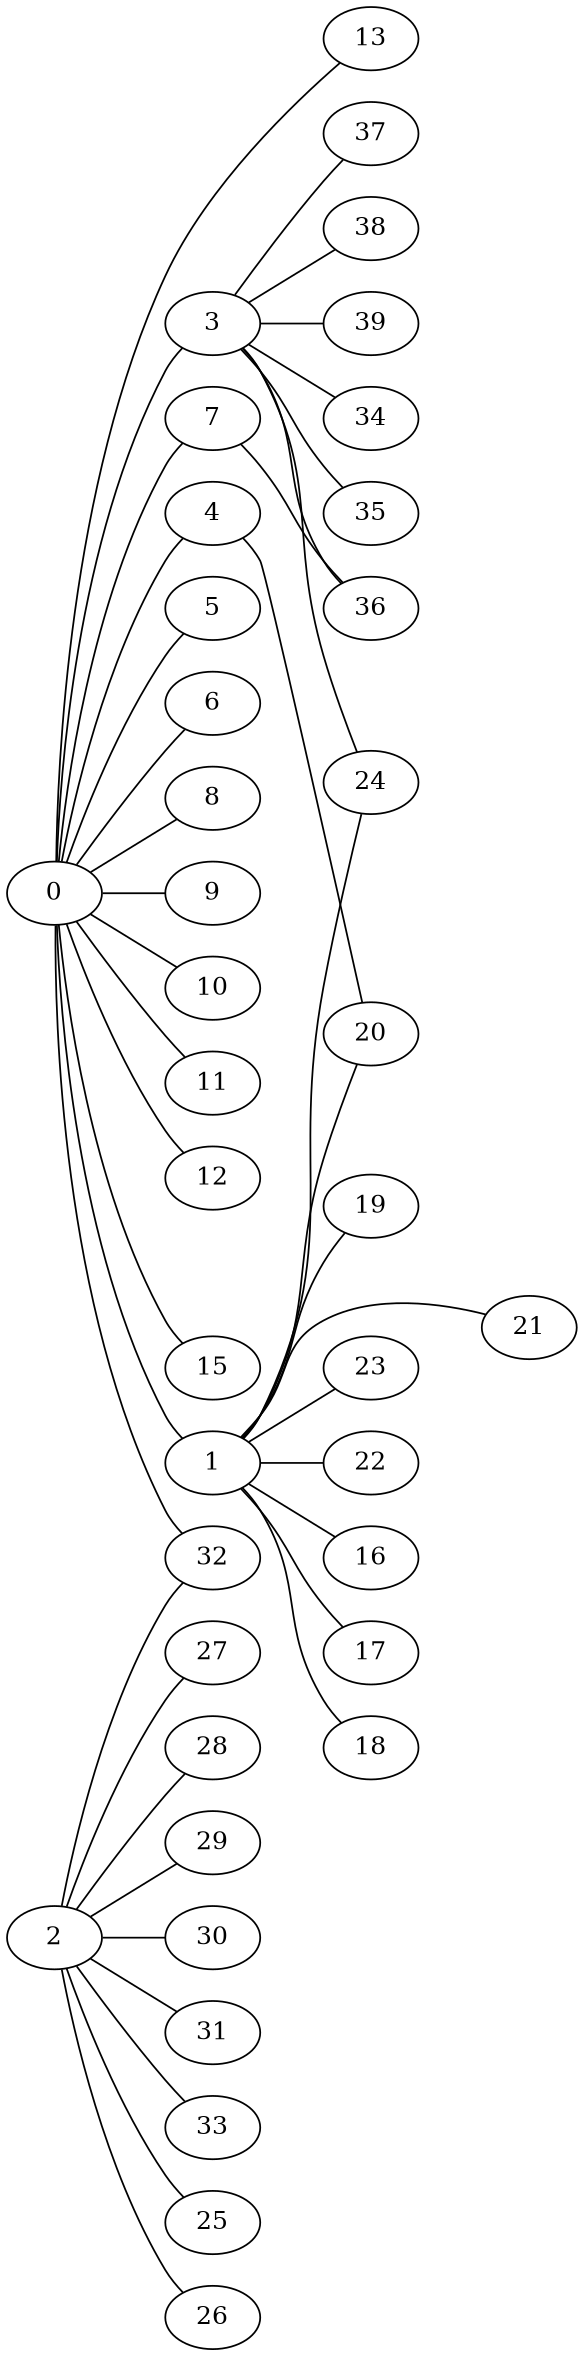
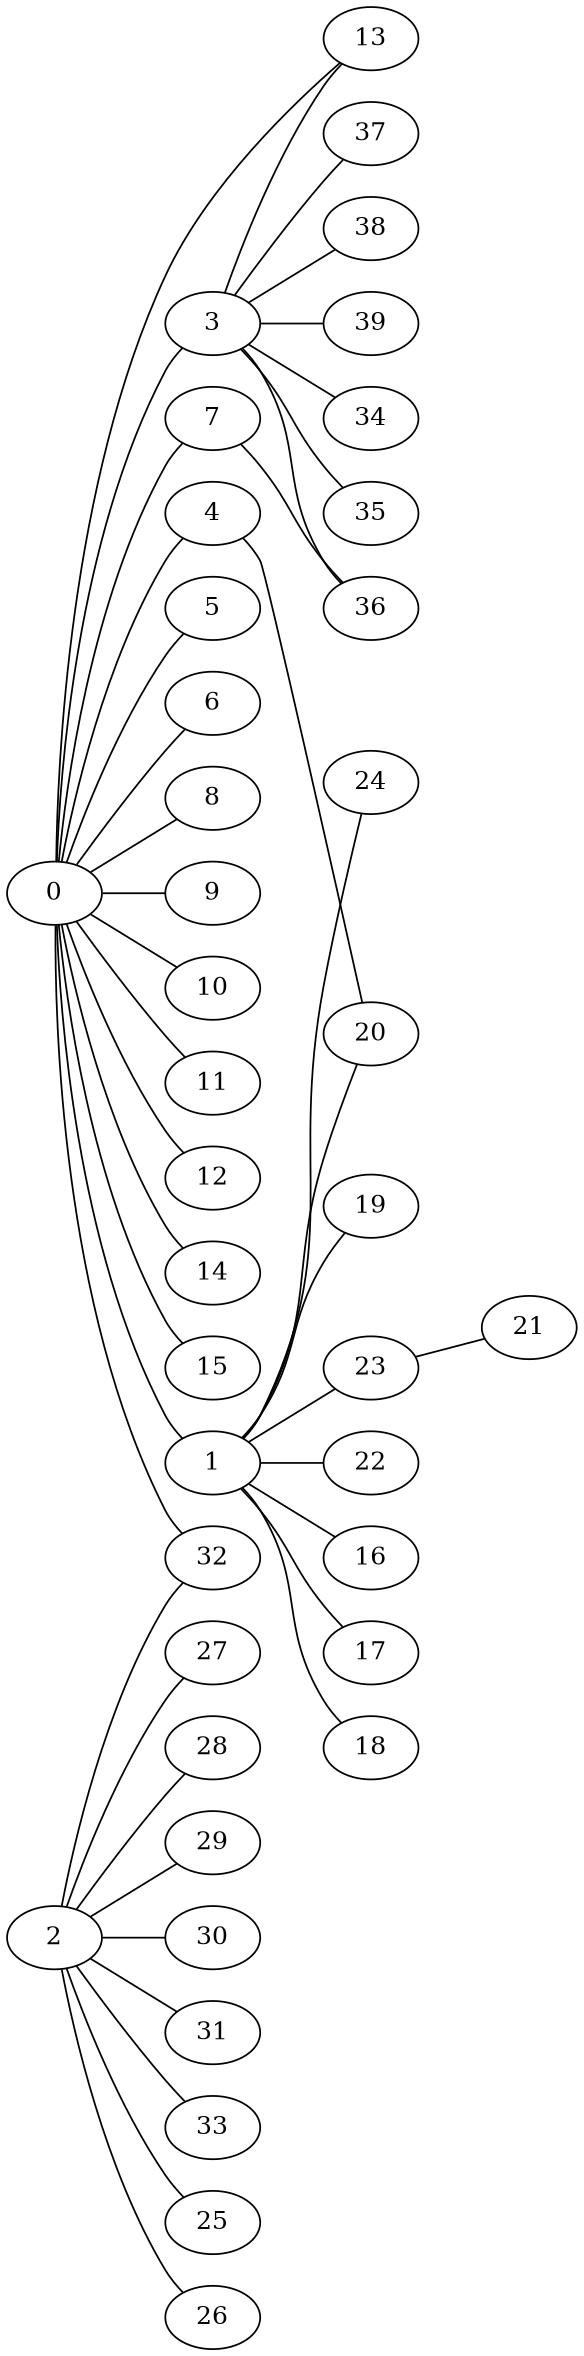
(305, 558) -> (274, 173)
none -> (213, 1273)
(333, 1317) -> (450, 1348)
